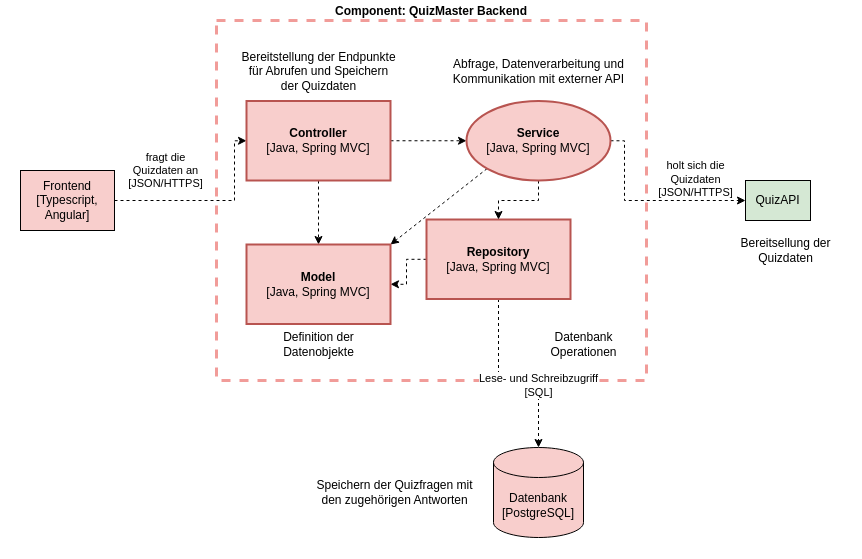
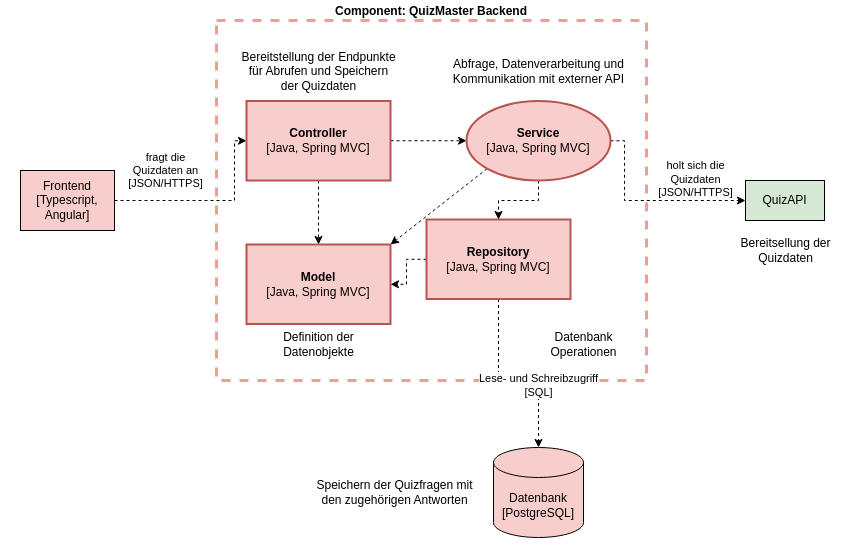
(778, 201) -> (785, 201)
